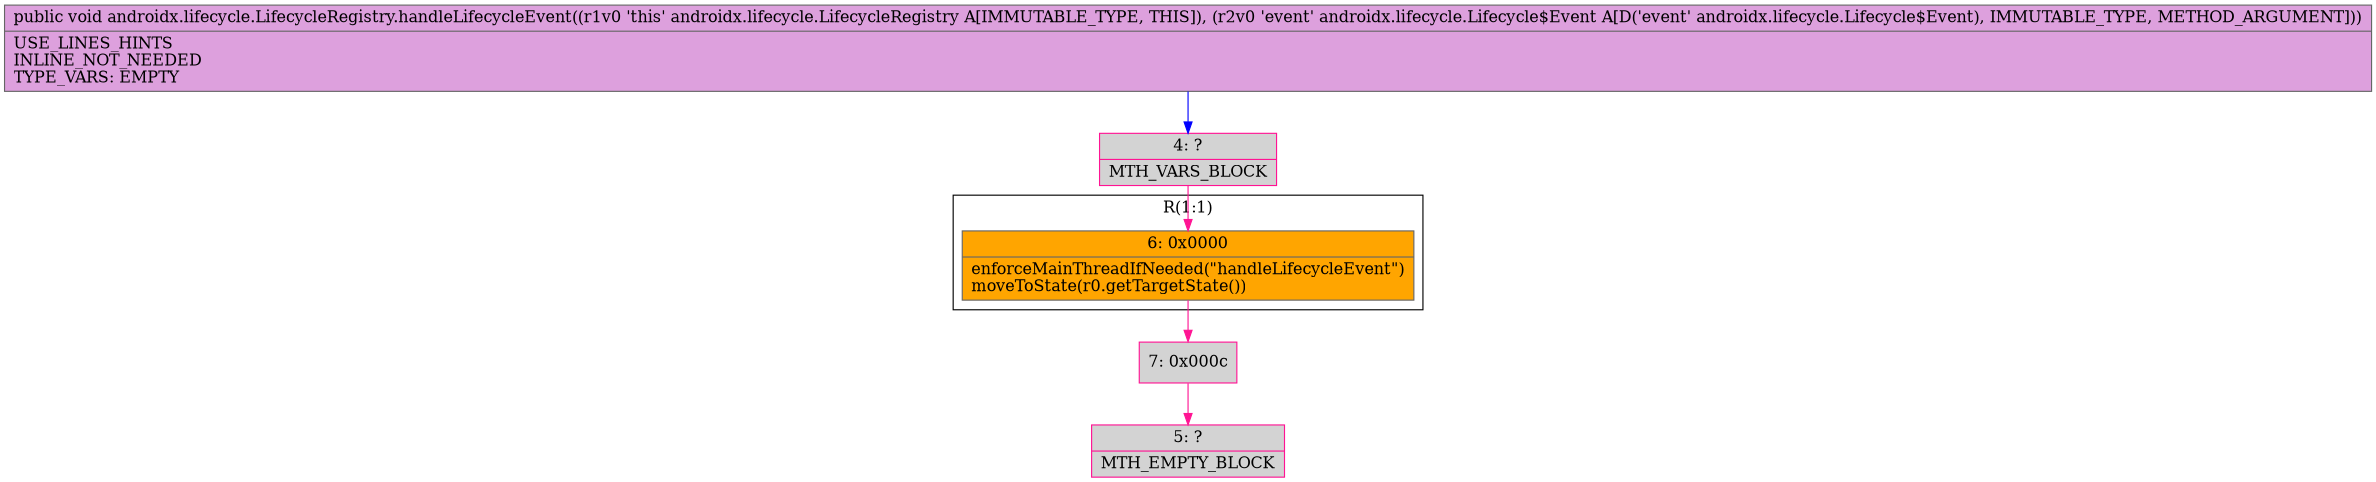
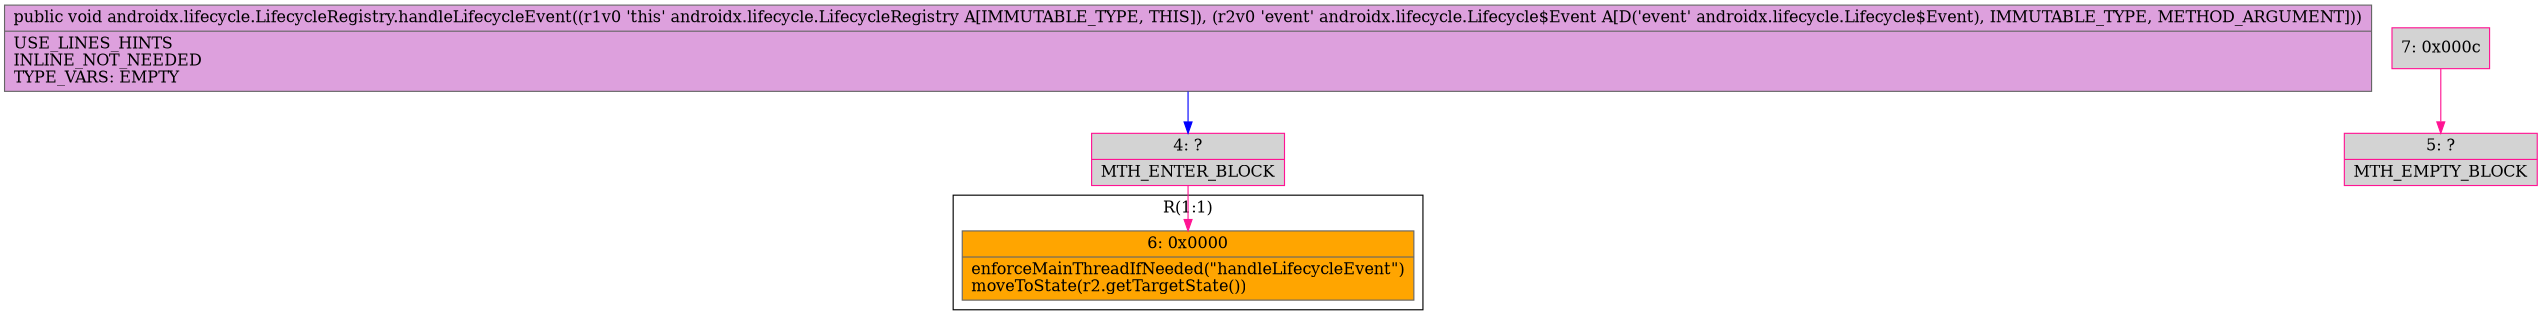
(1188, 172) -> (1188, 172)
(1109, 287) -> (1109, 287)
(1188, 317) -> none
